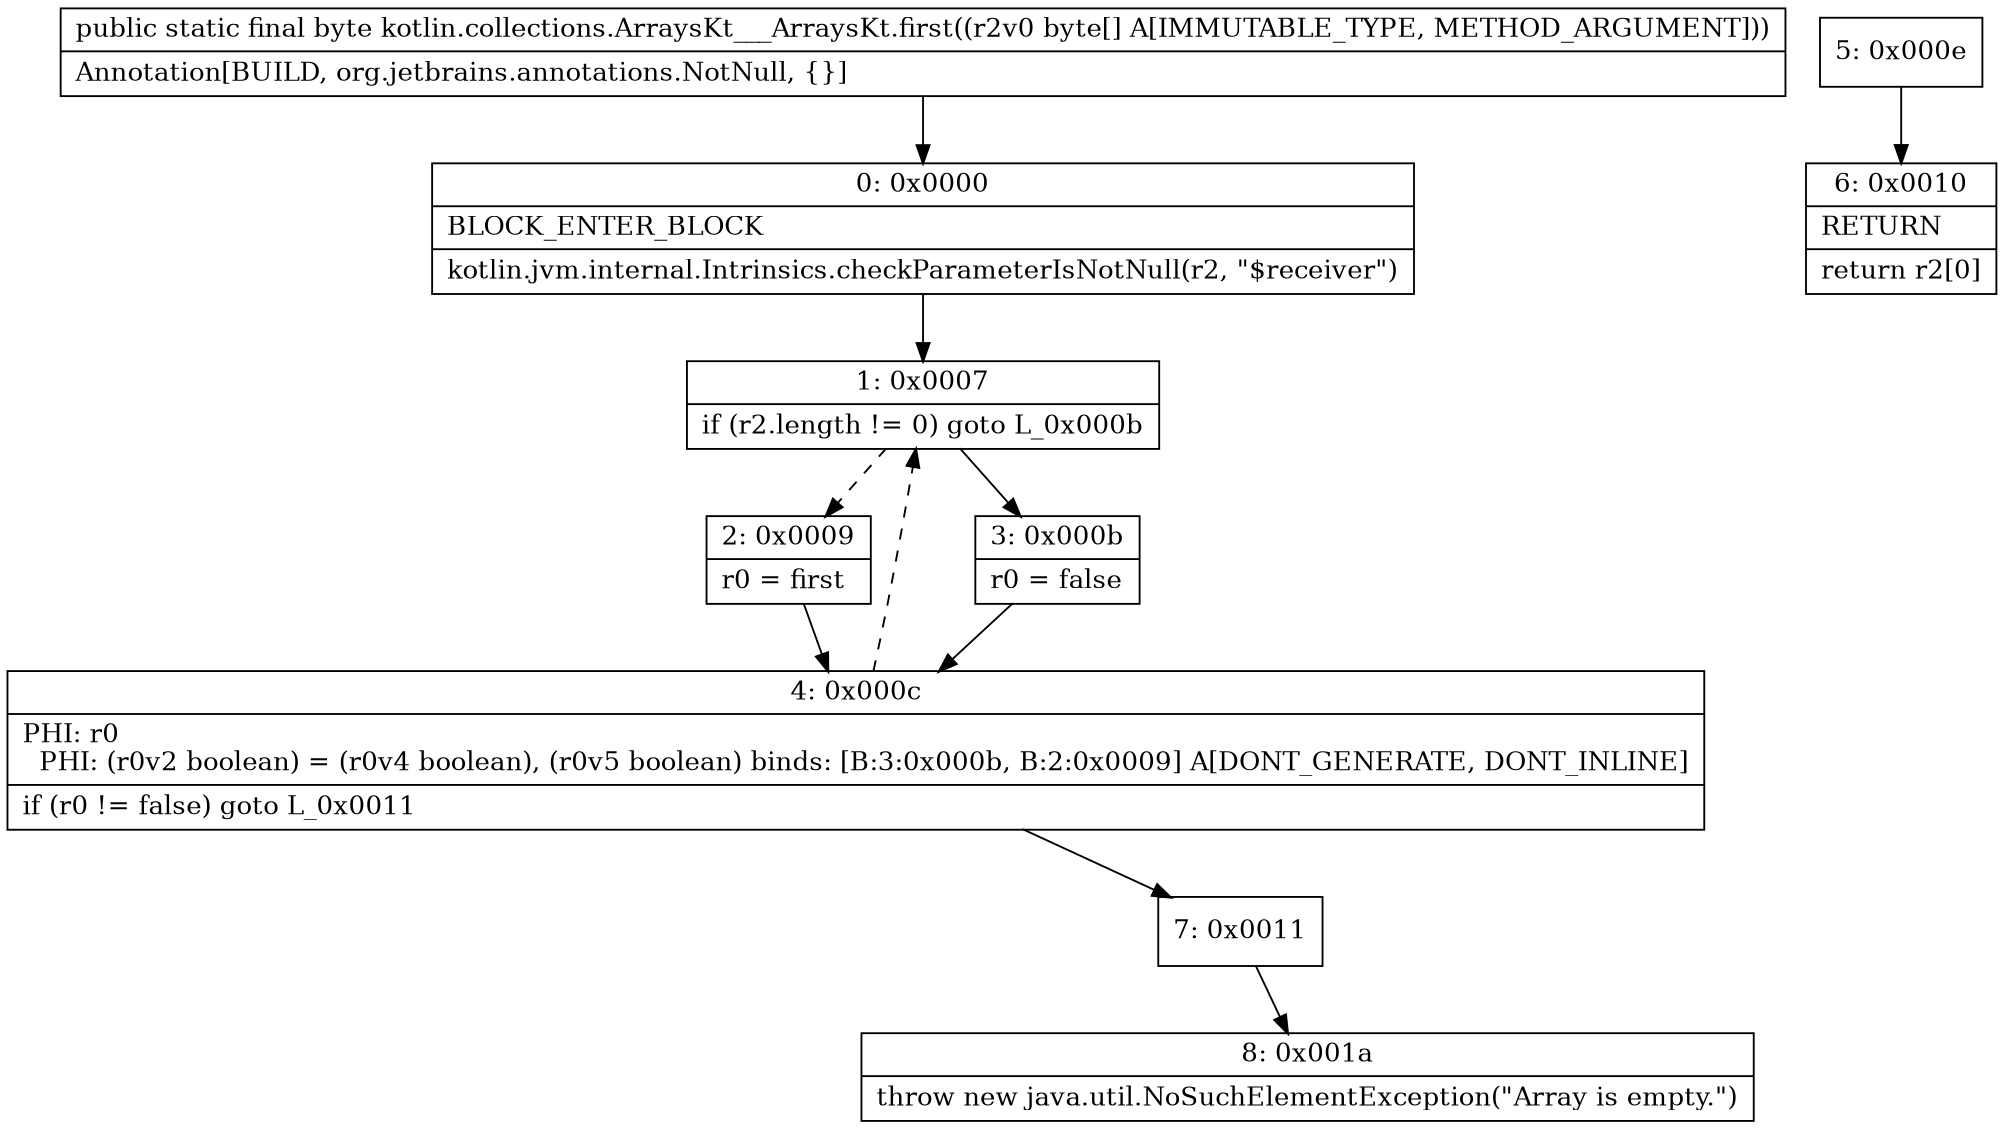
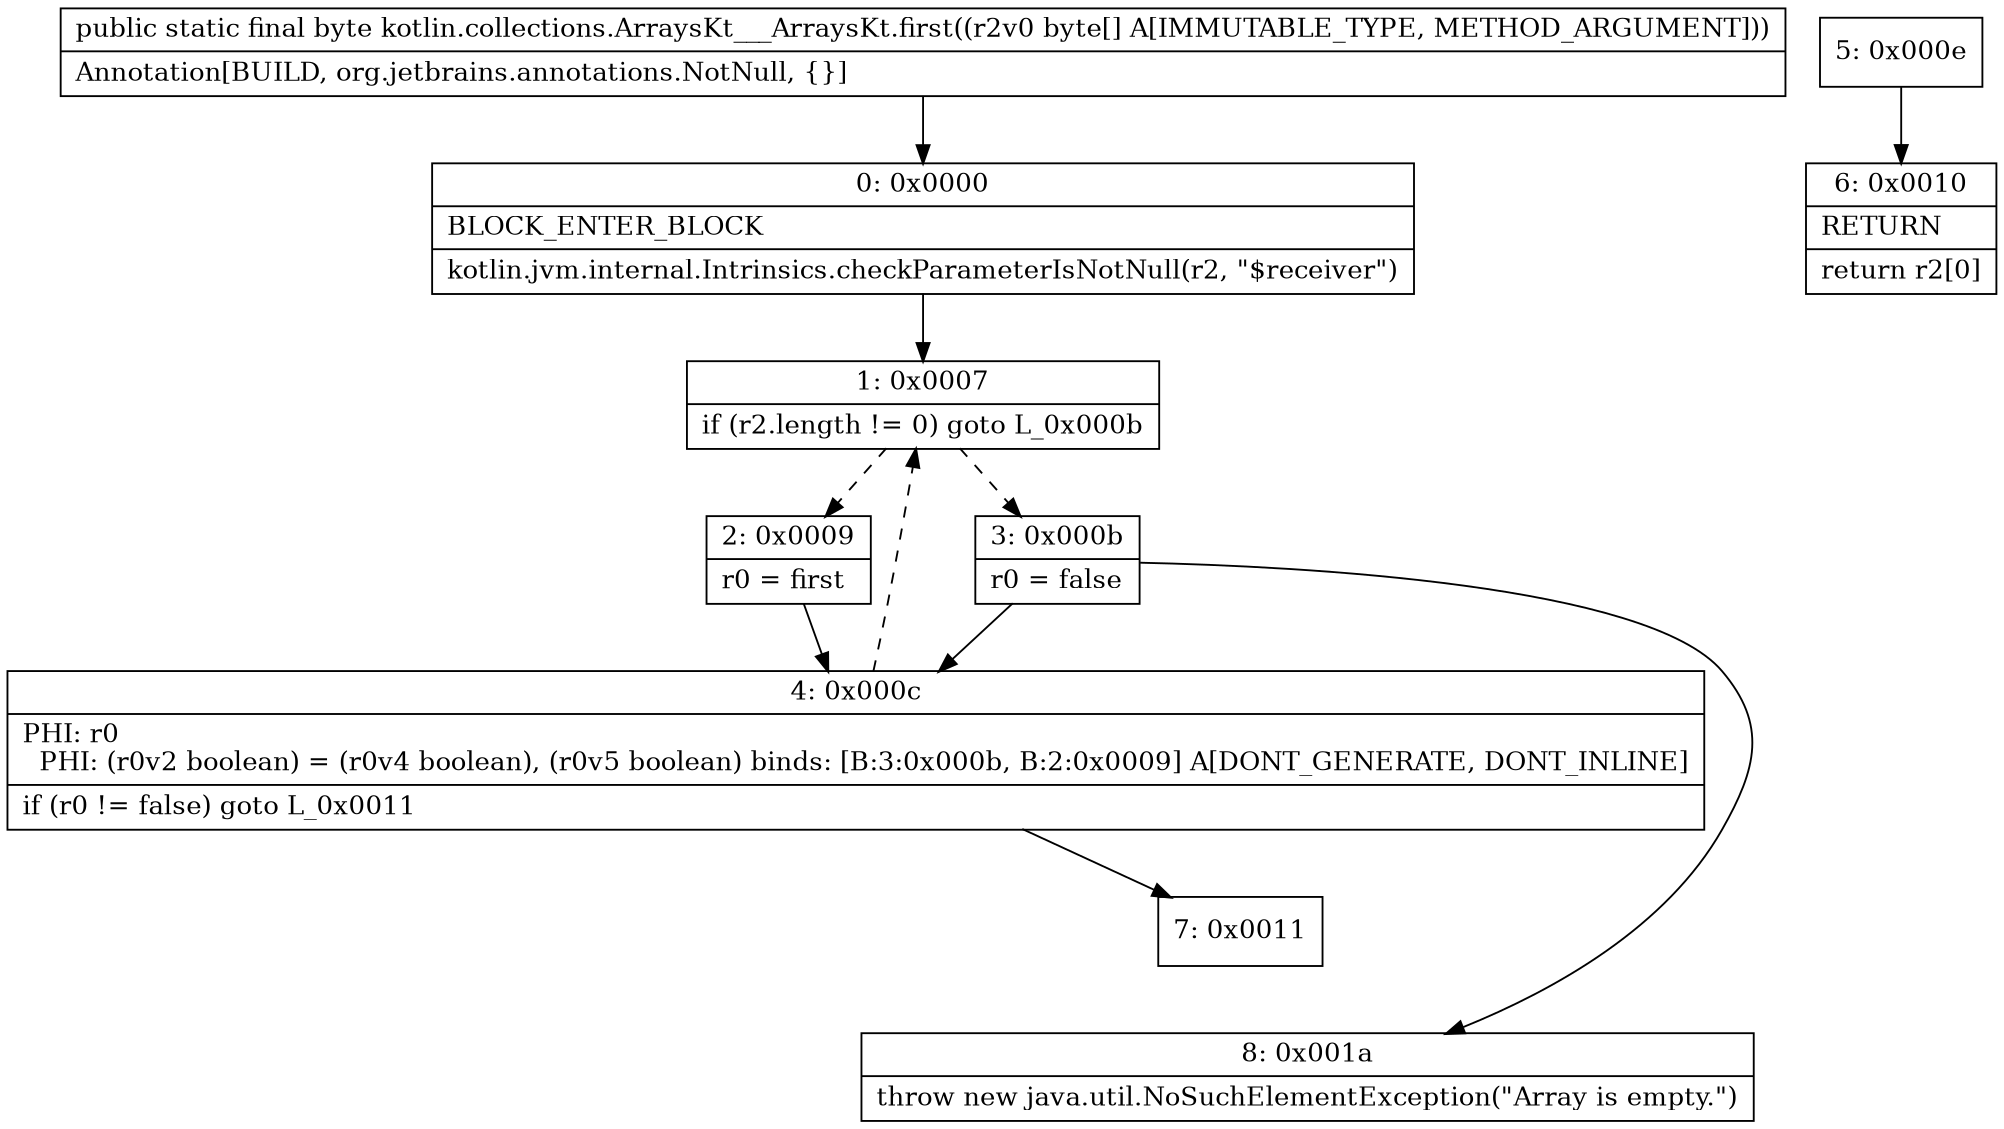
(984, 476) -> (984, 476)
(1268, 991) -> (1683, 642)
